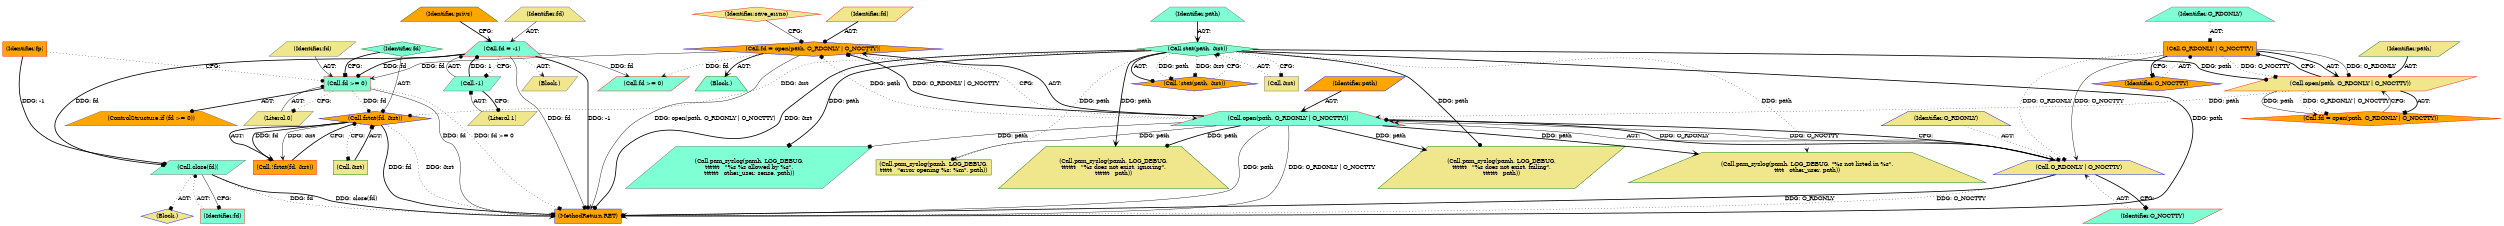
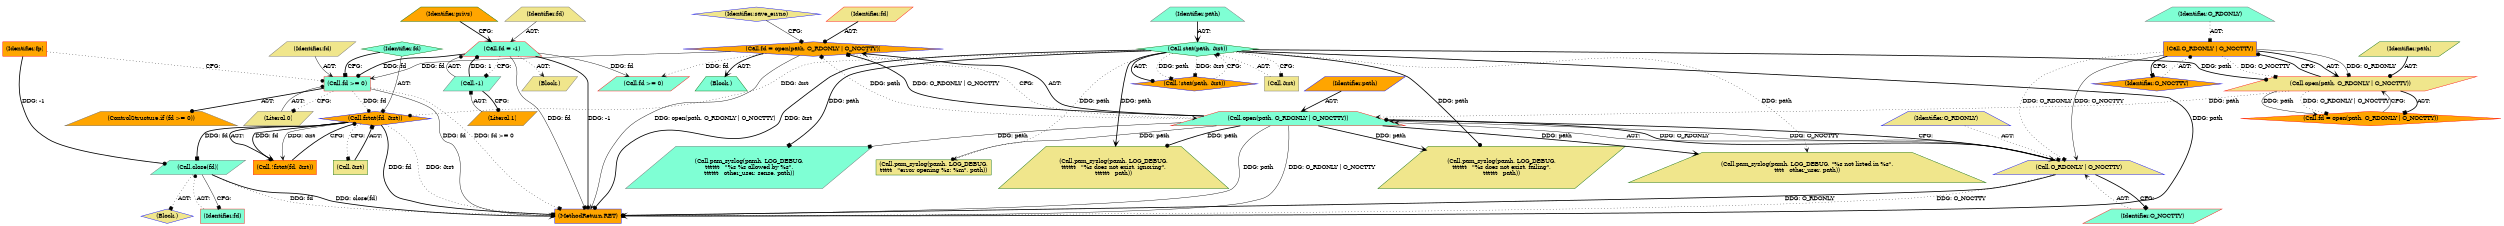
(756, 14) -> (756, 14)
(204, 65) -> (238, 128)
(502, 119) -> (502, 119)
